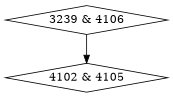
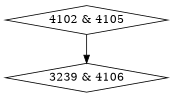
(87, 45) -> (87, 45)
